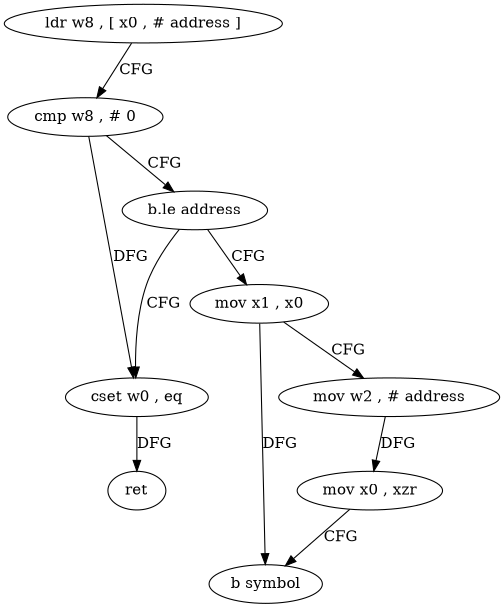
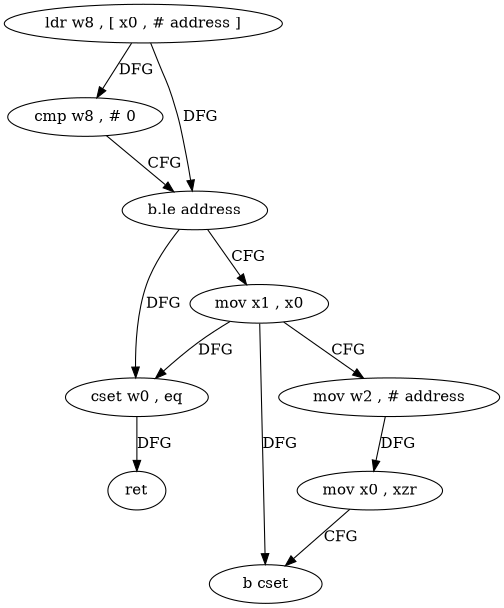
(136, 70) -> (136, 70)
none -> (176, 110)
(110, 252) -> (195, 345)
(164, 304) -> (164, 304)
(266, 584) -> (266, 584)
